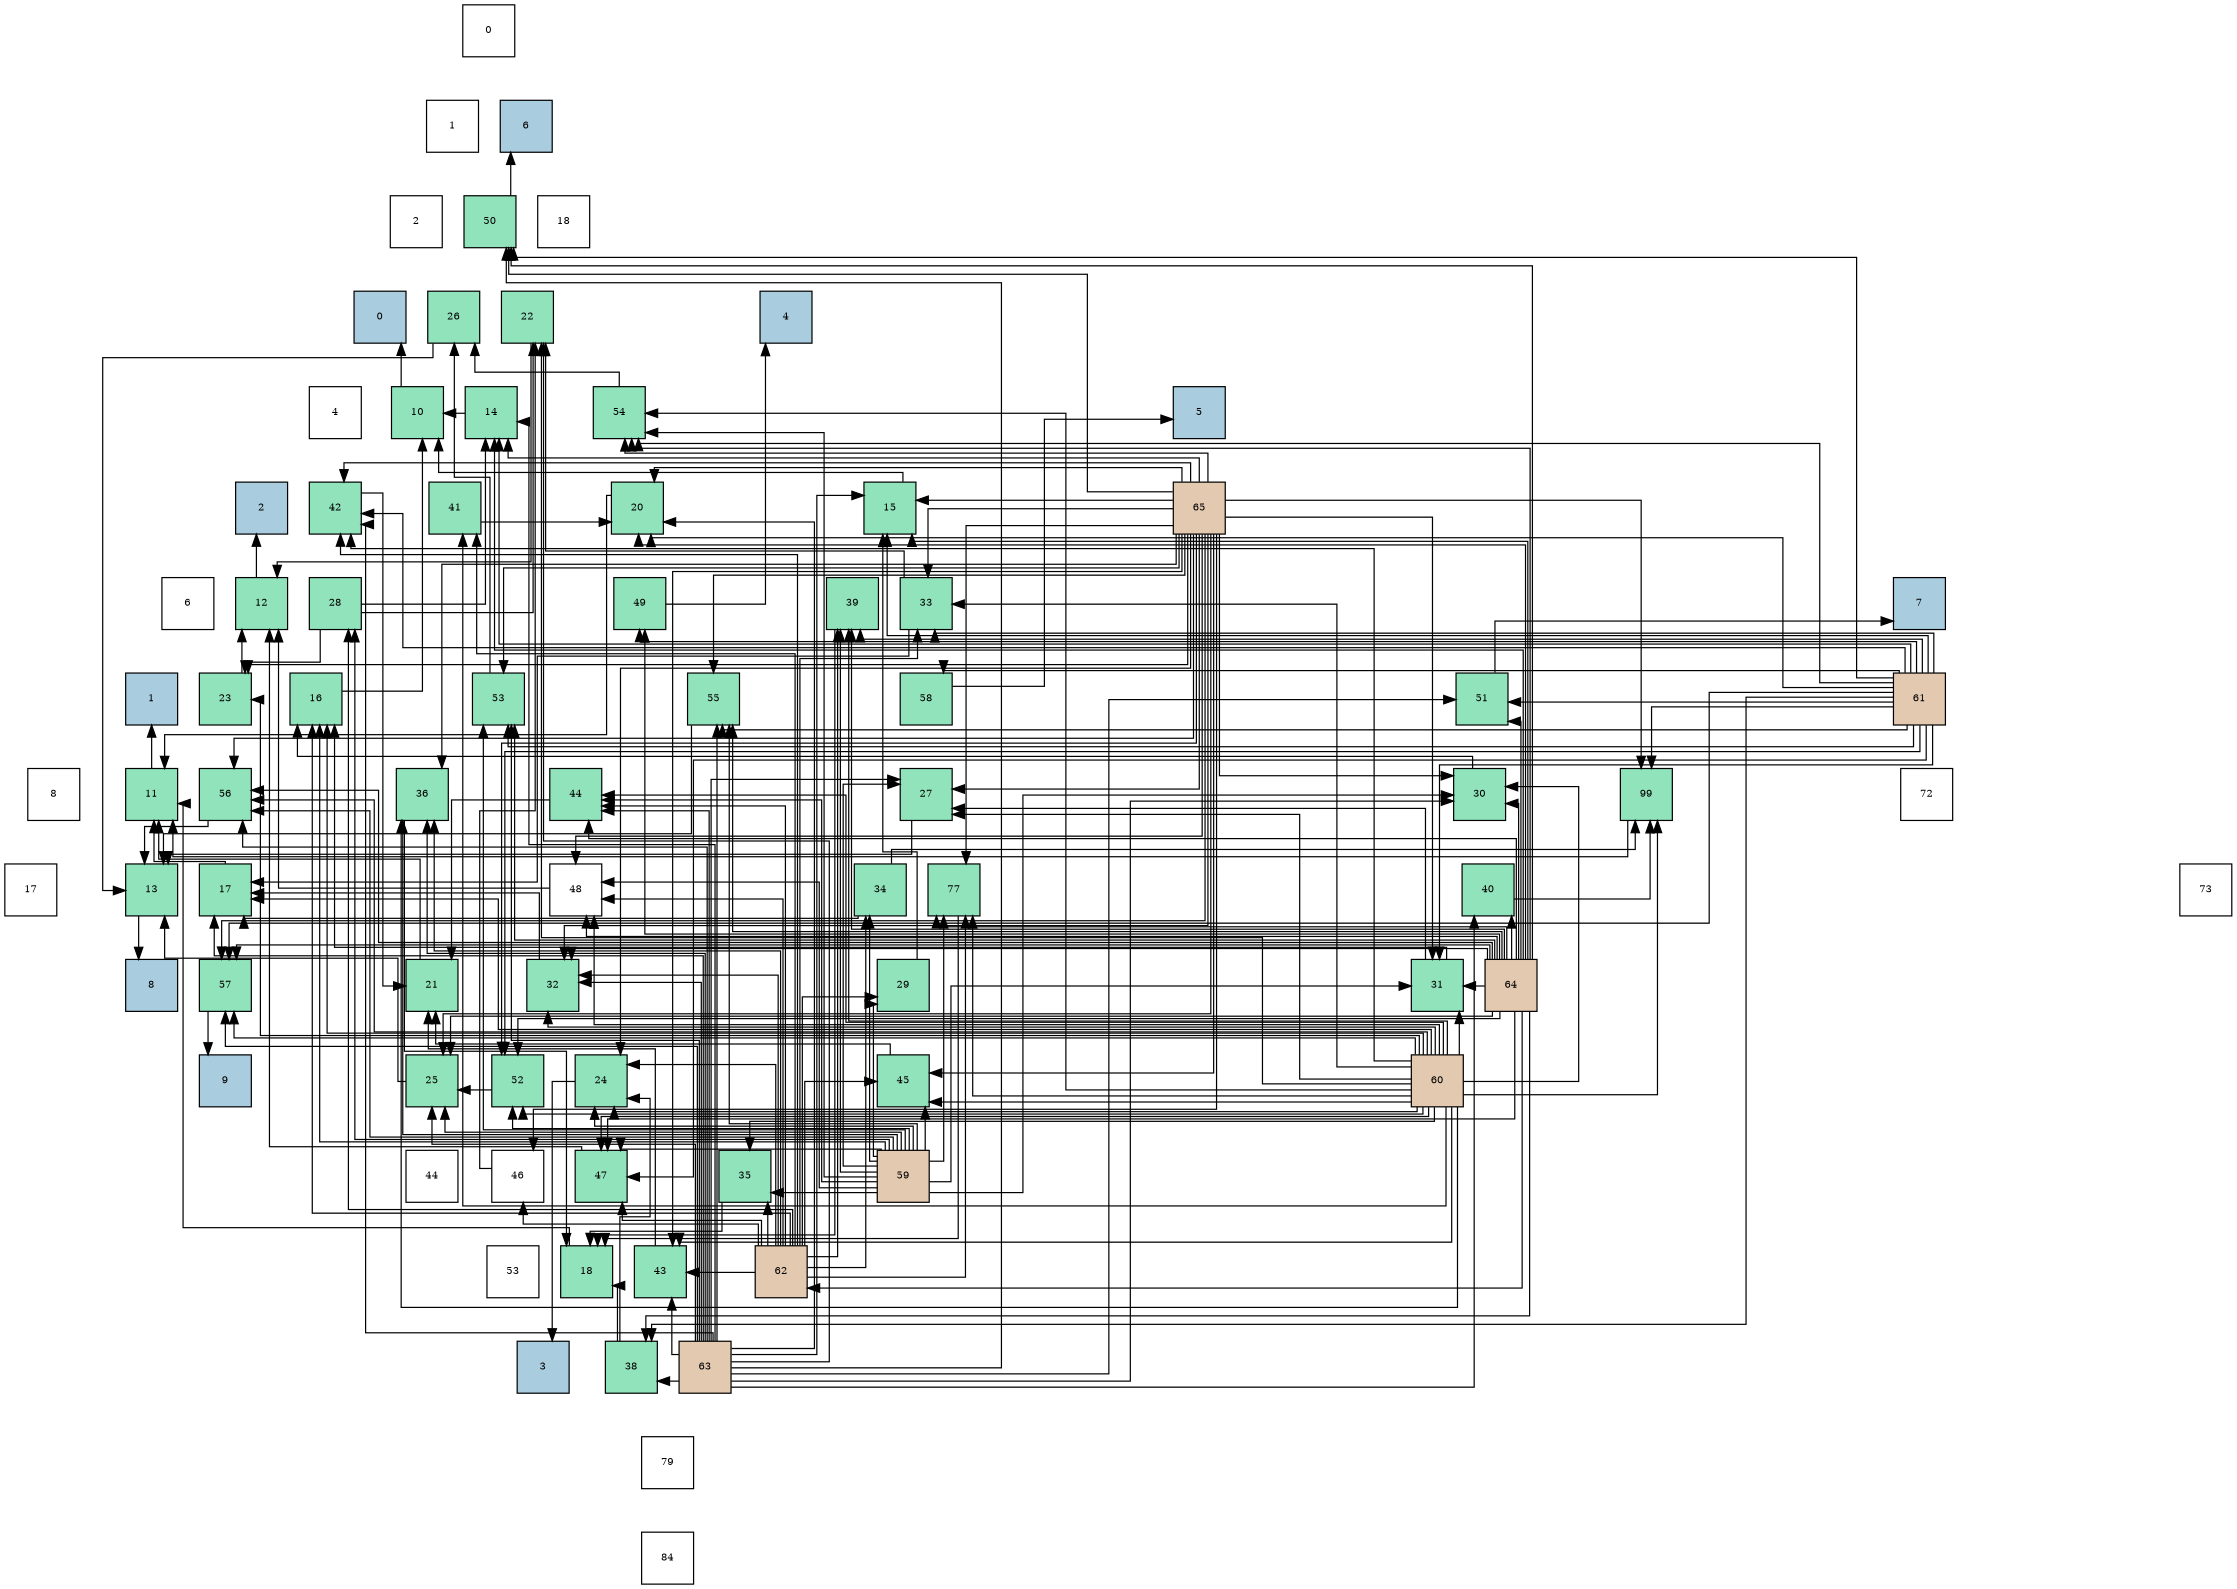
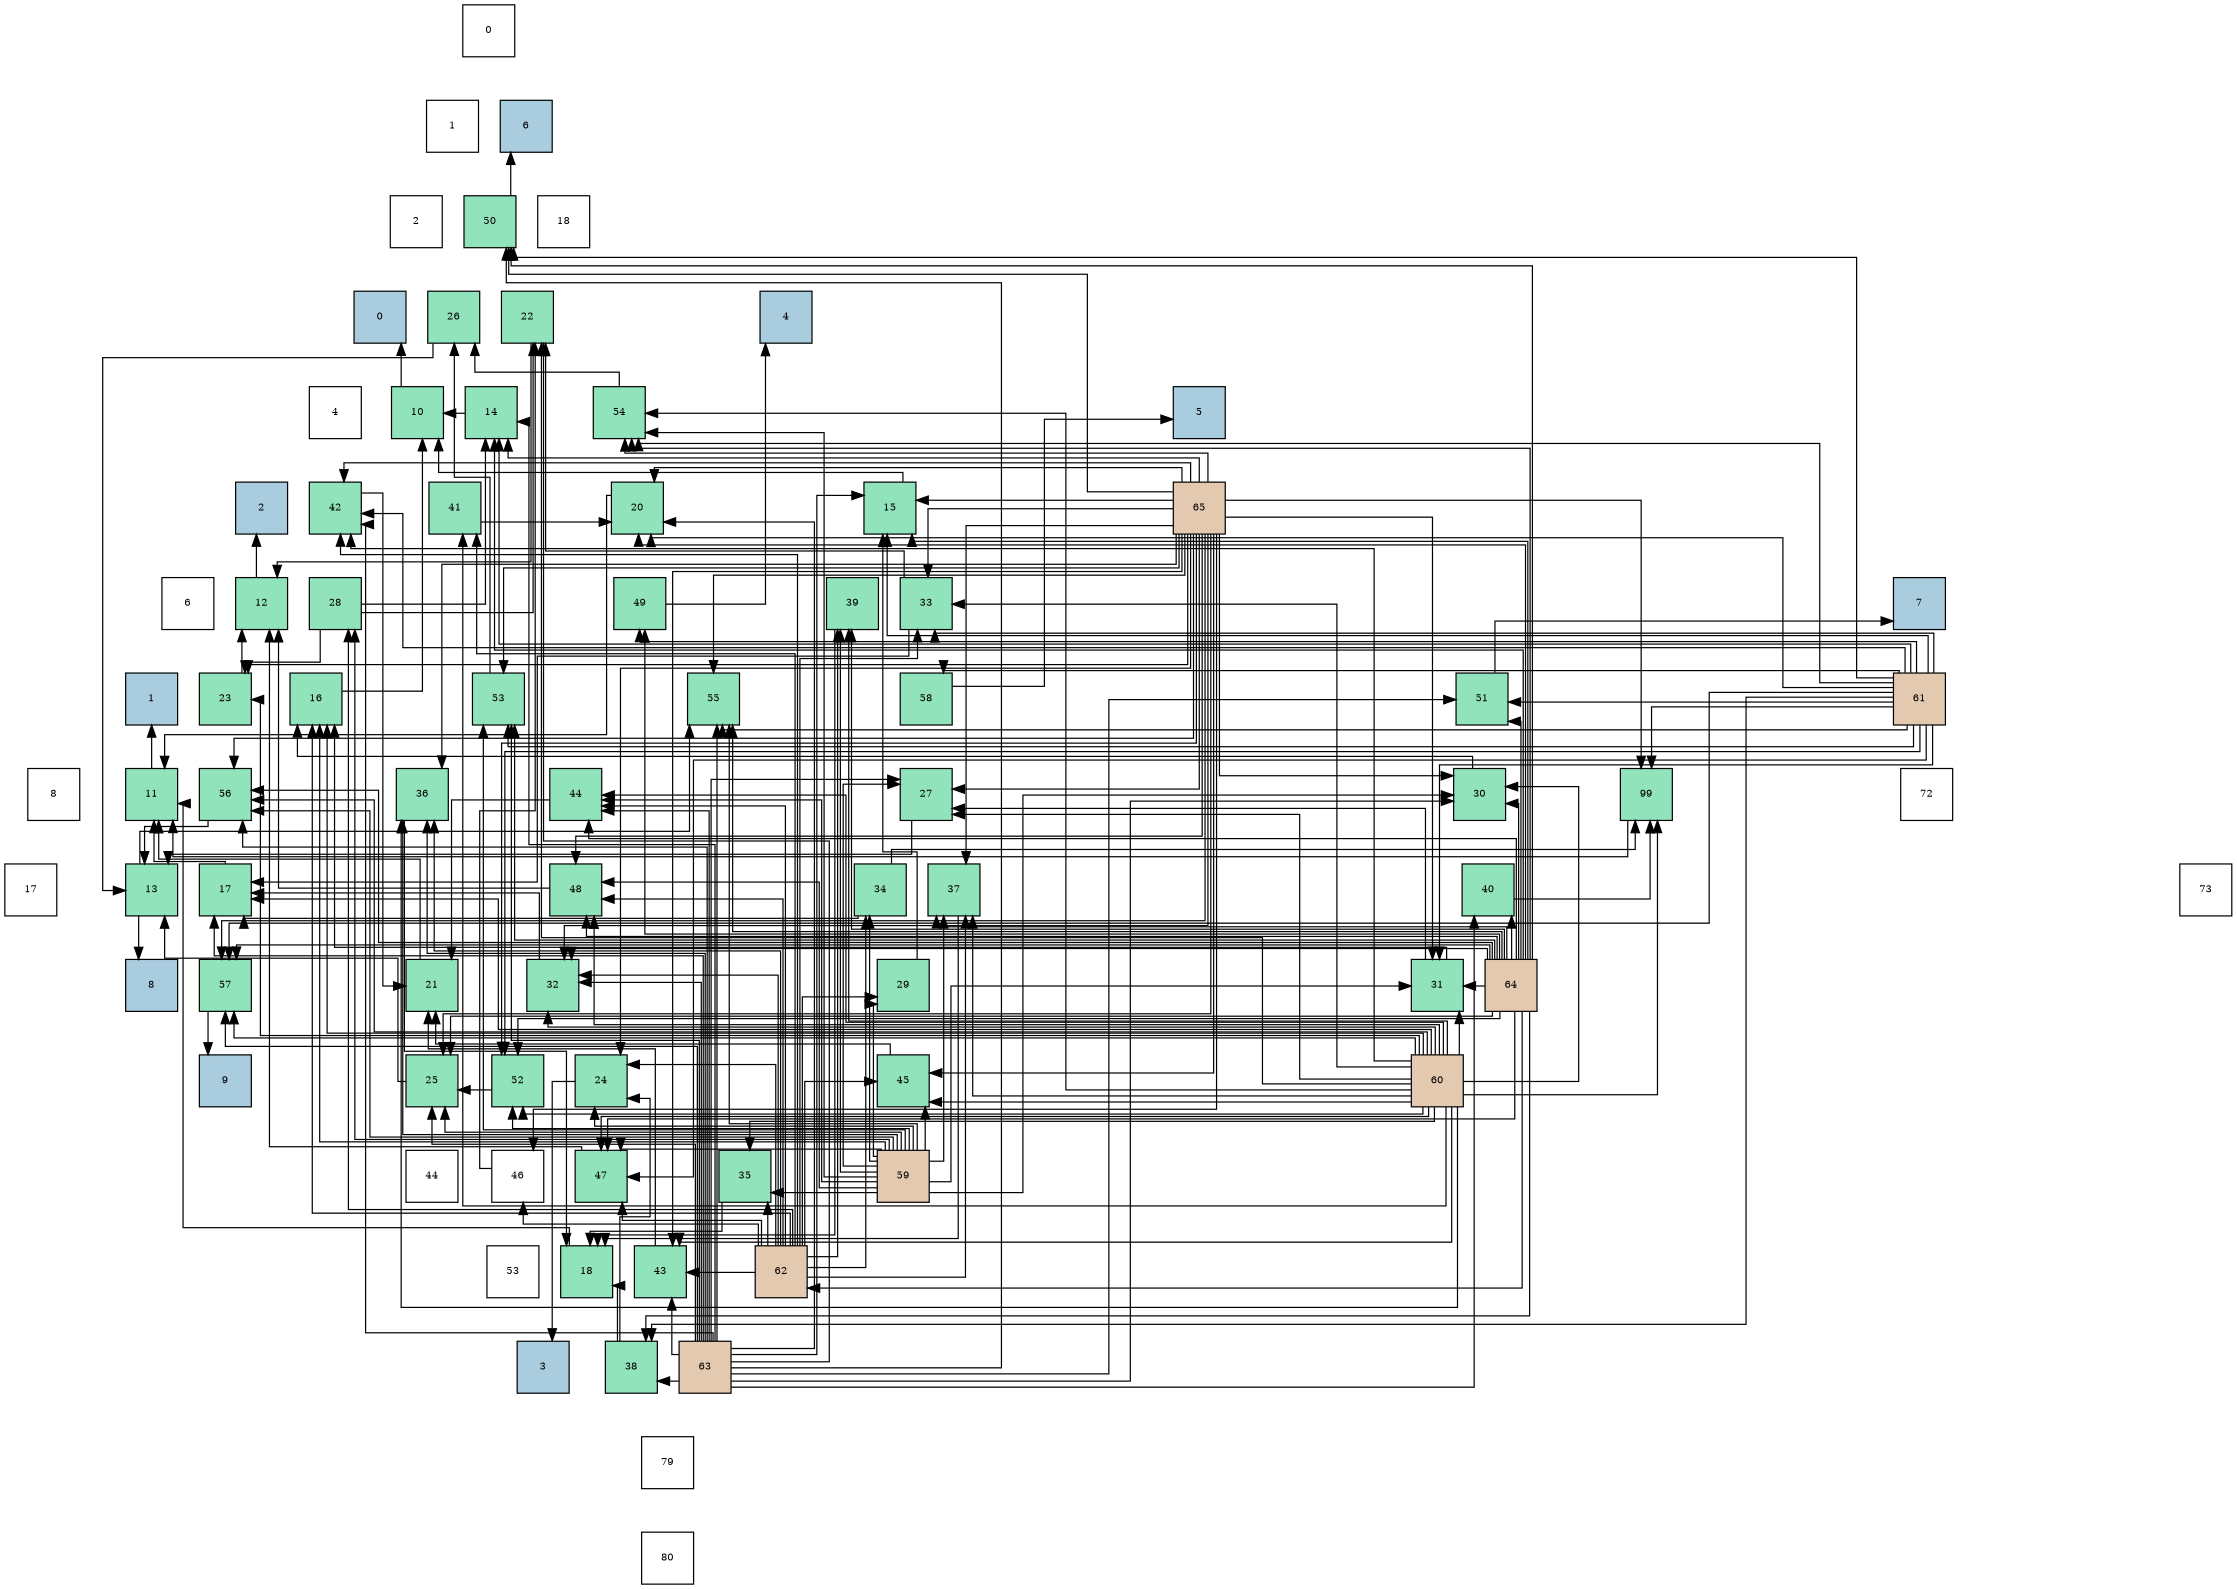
(1408, 639) -> none
(554, 834) -> (412, 831)
(576, 890) -> (576, 890)
(954, 890) -> (954, 890)
(1018, 1112) -> none
(668, 1558) -> (668, 1558)
